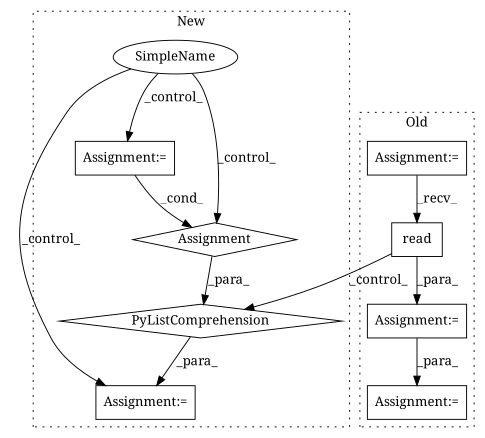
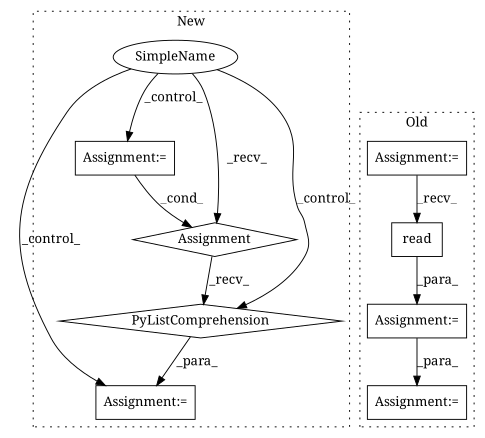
(247, 158) -> (247, 158)
(229, 280) -> (229, 280)
(324, 284) -> (293, 184)
